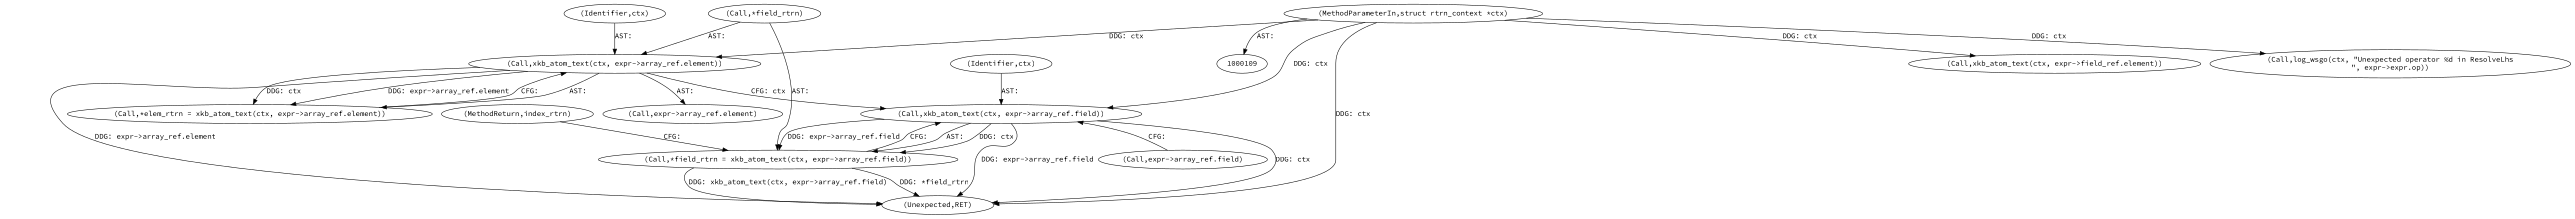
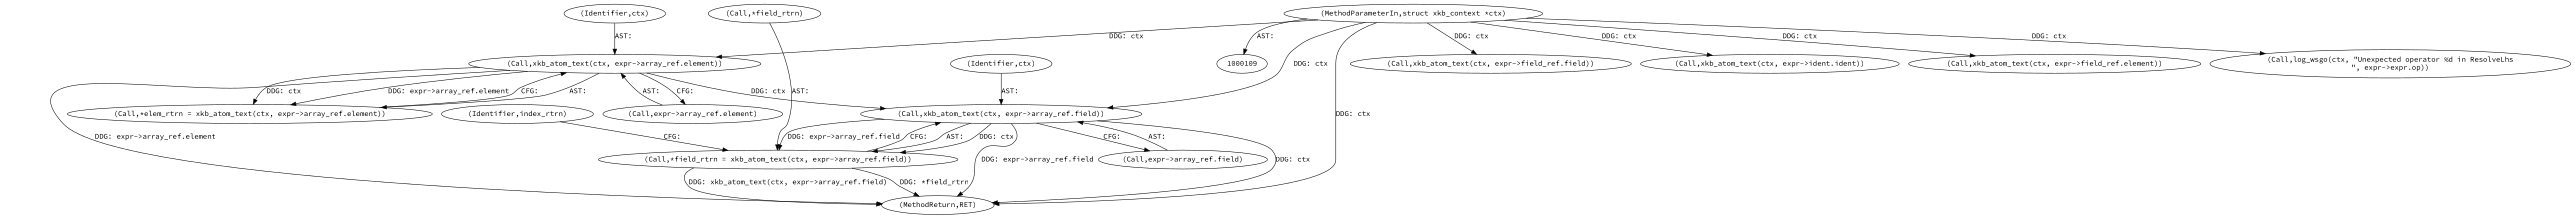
(1413, 14) -> (1413, 14)
(693, 38) -> (641, 94)
none -> (1491, 64)
none -> (1770, 64)
(688, 91) -> (688, 91)
(768, 91) -> (768, 91)
(517, 114) -> (517, 114)
none -> (1090, 136)
(1159, 137) -> (1159, 137)
(938, 205) -> (938, 205)
